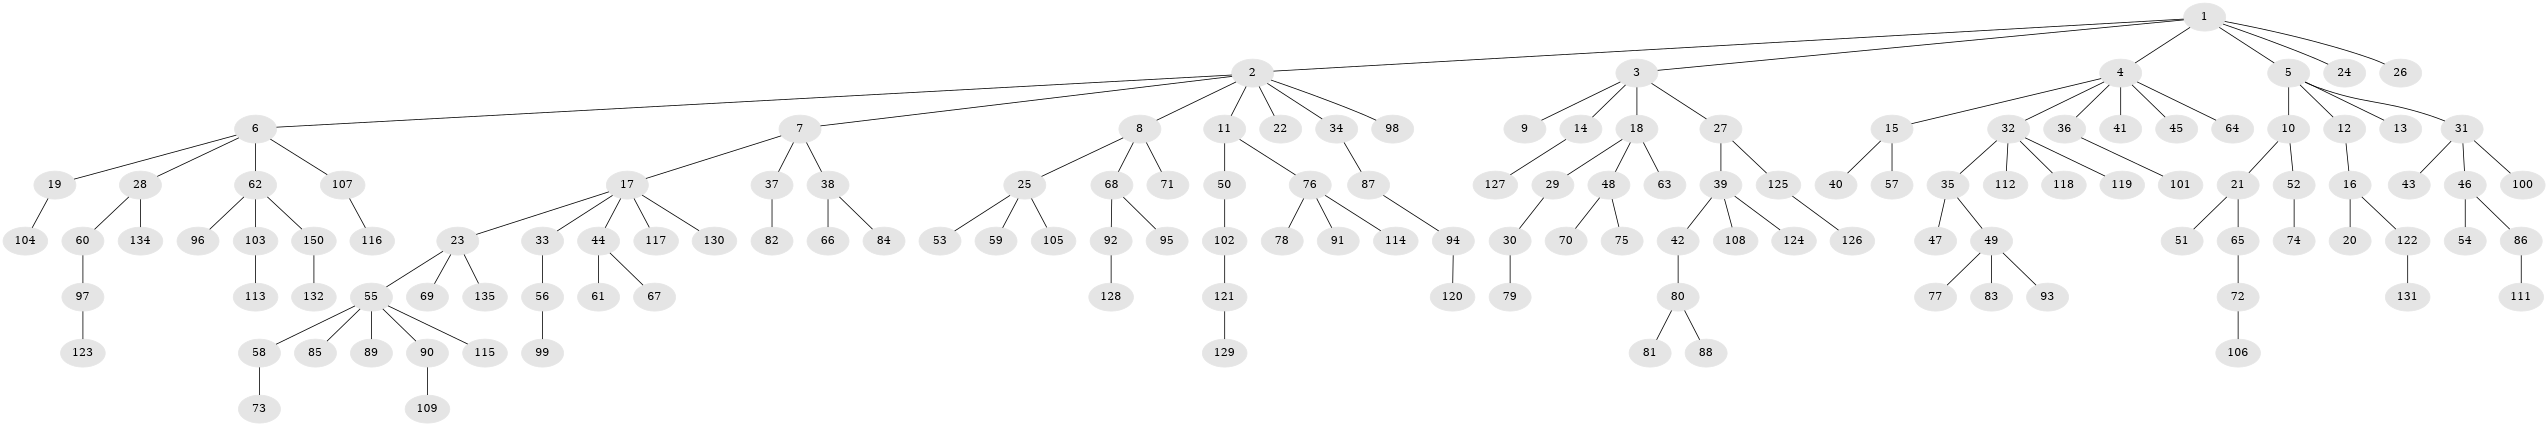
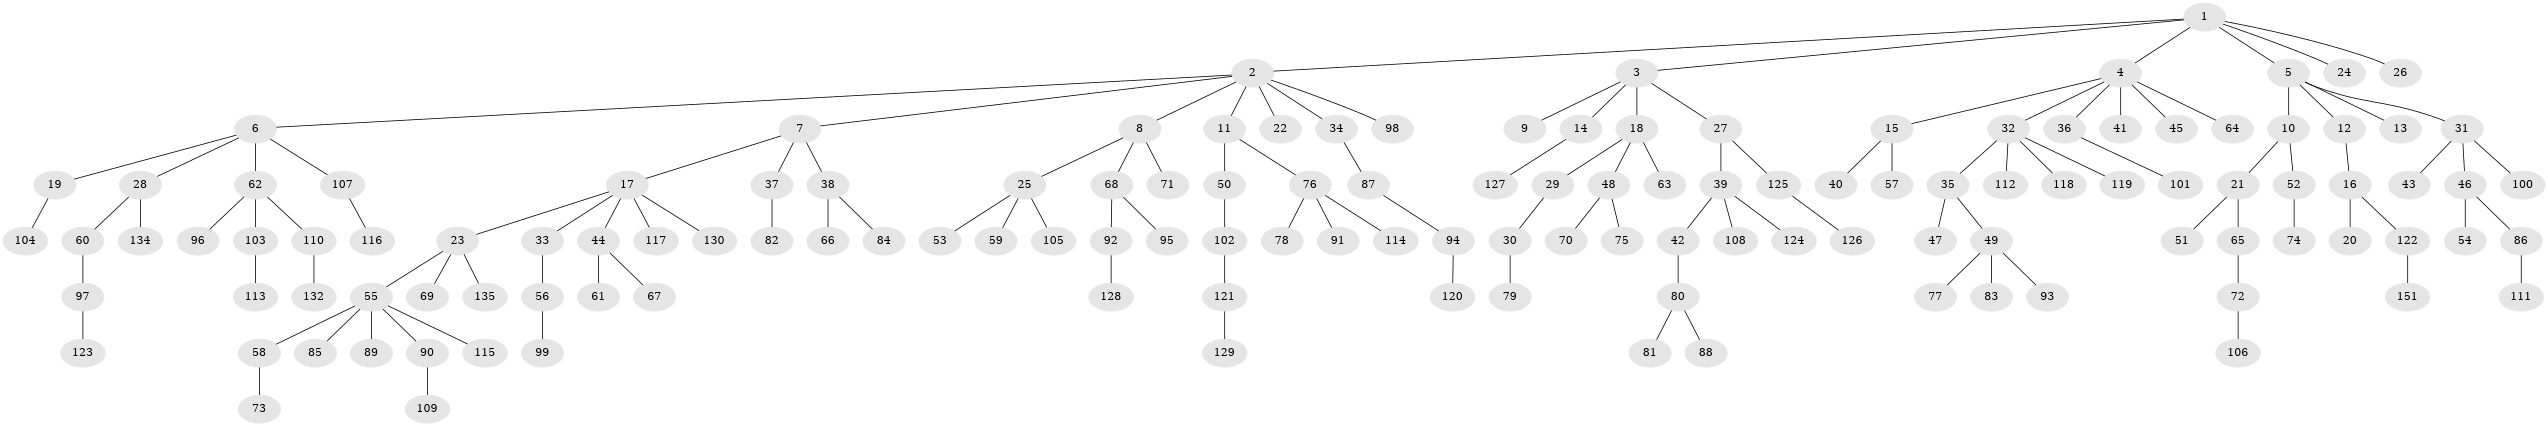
(314, 241) -> (314, 241)
(2408, 297) -> (2408, 297)
